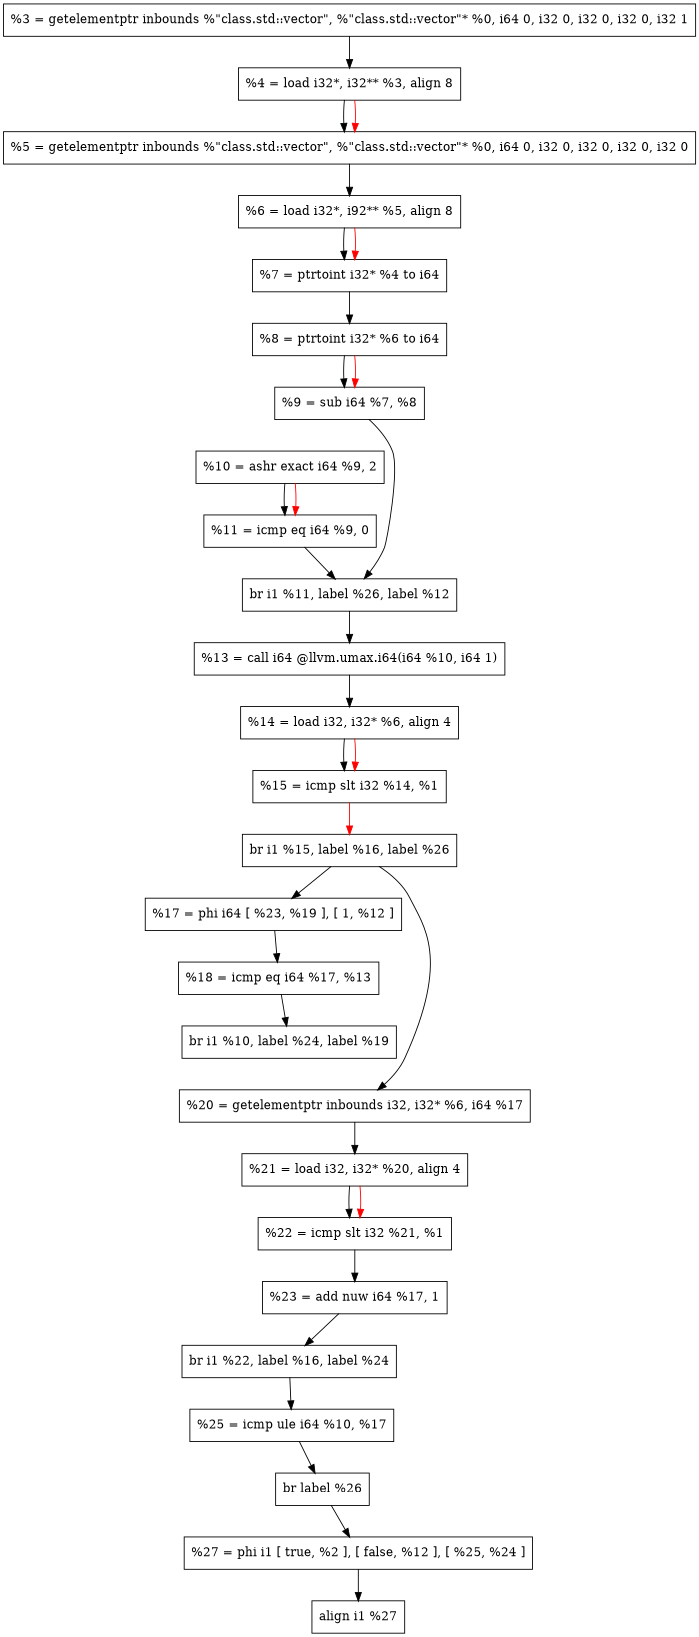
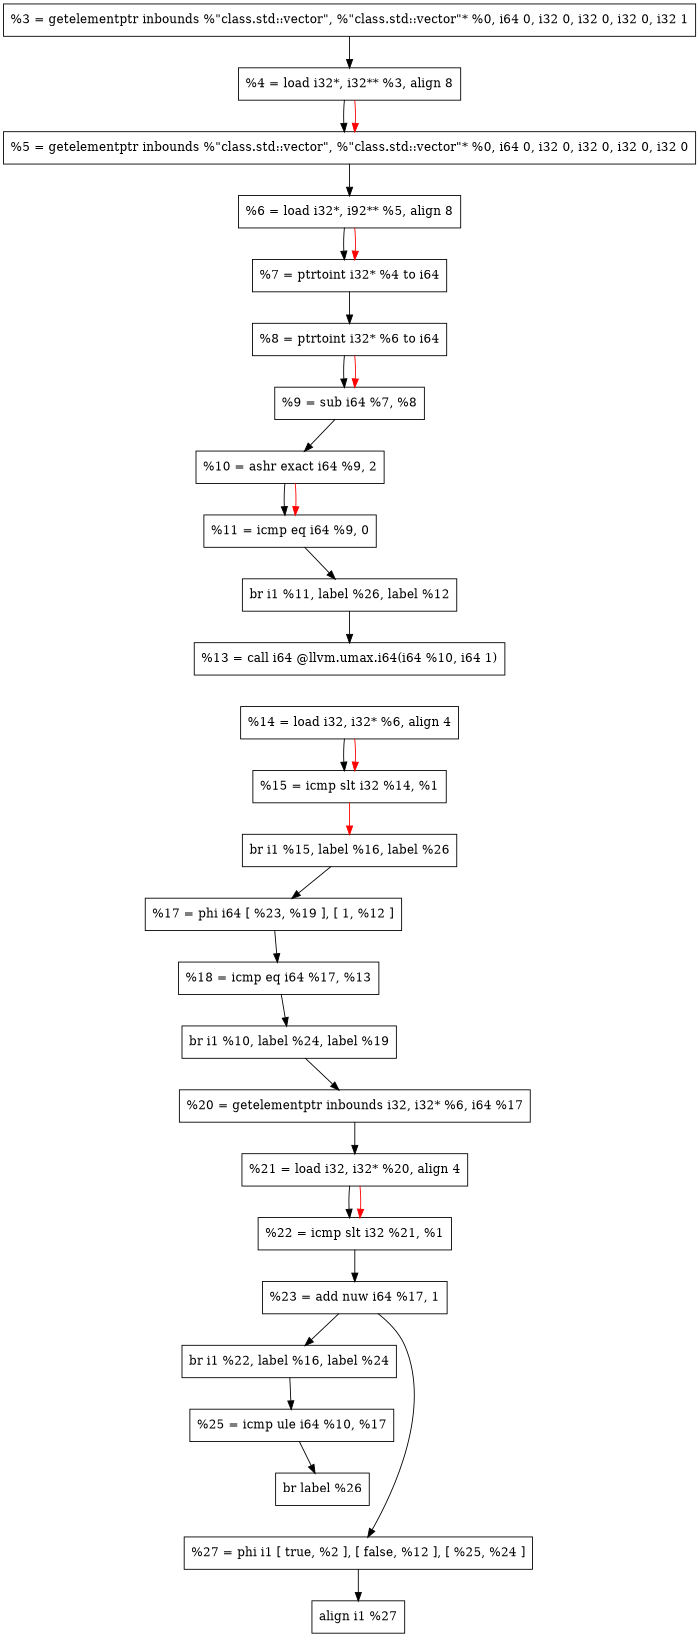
(393, 494) -> (323, 432)
(350, 686) -> none
(430, 972) -> (319, 1071)
(338, 1517) -> (412, 1420)
